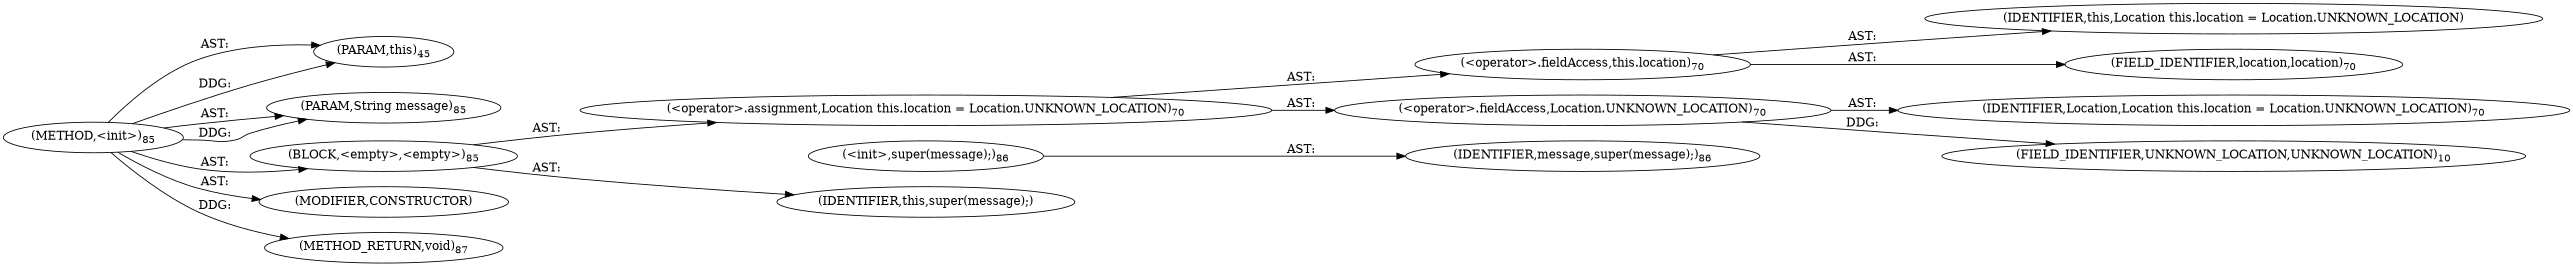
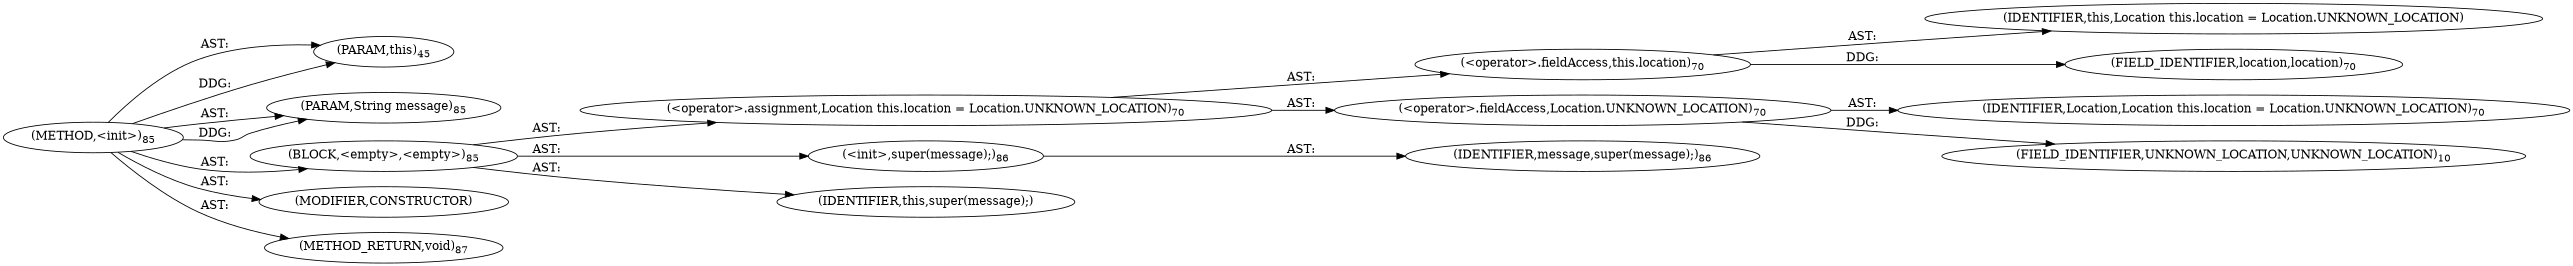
(1864, 58) -> (1864, 58)
none -> (659, 156)
(217, 206) -> (217, 206)
